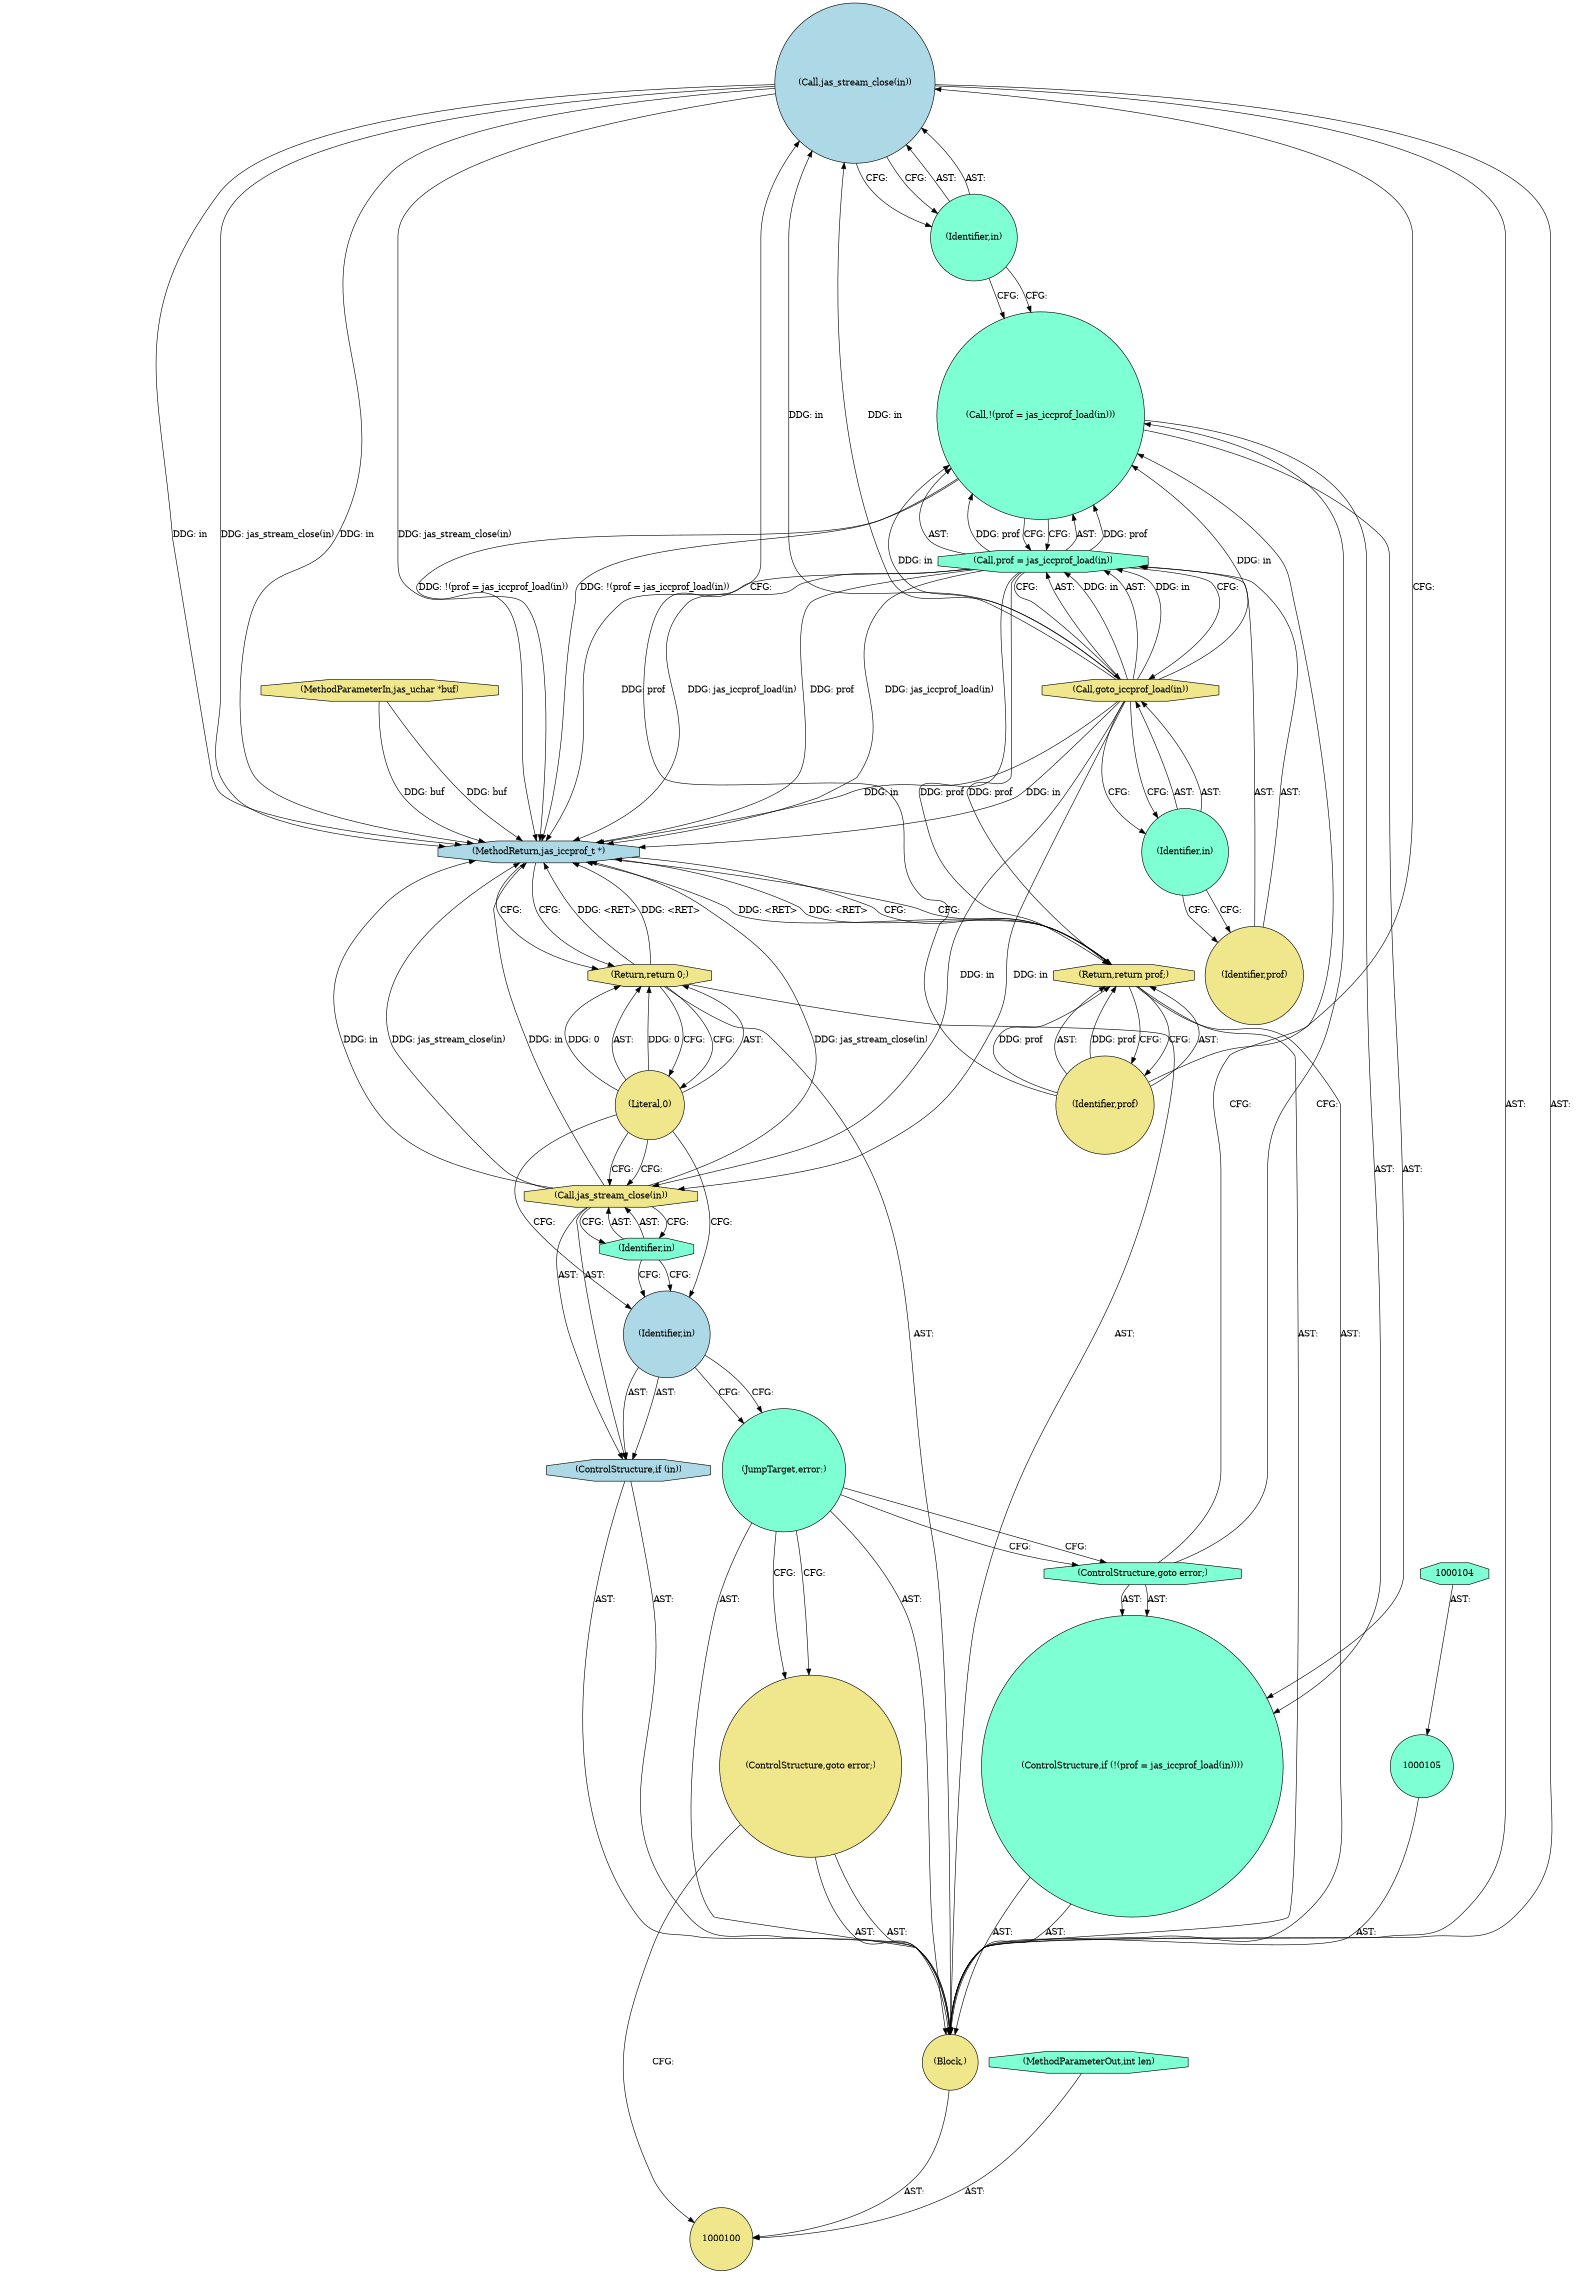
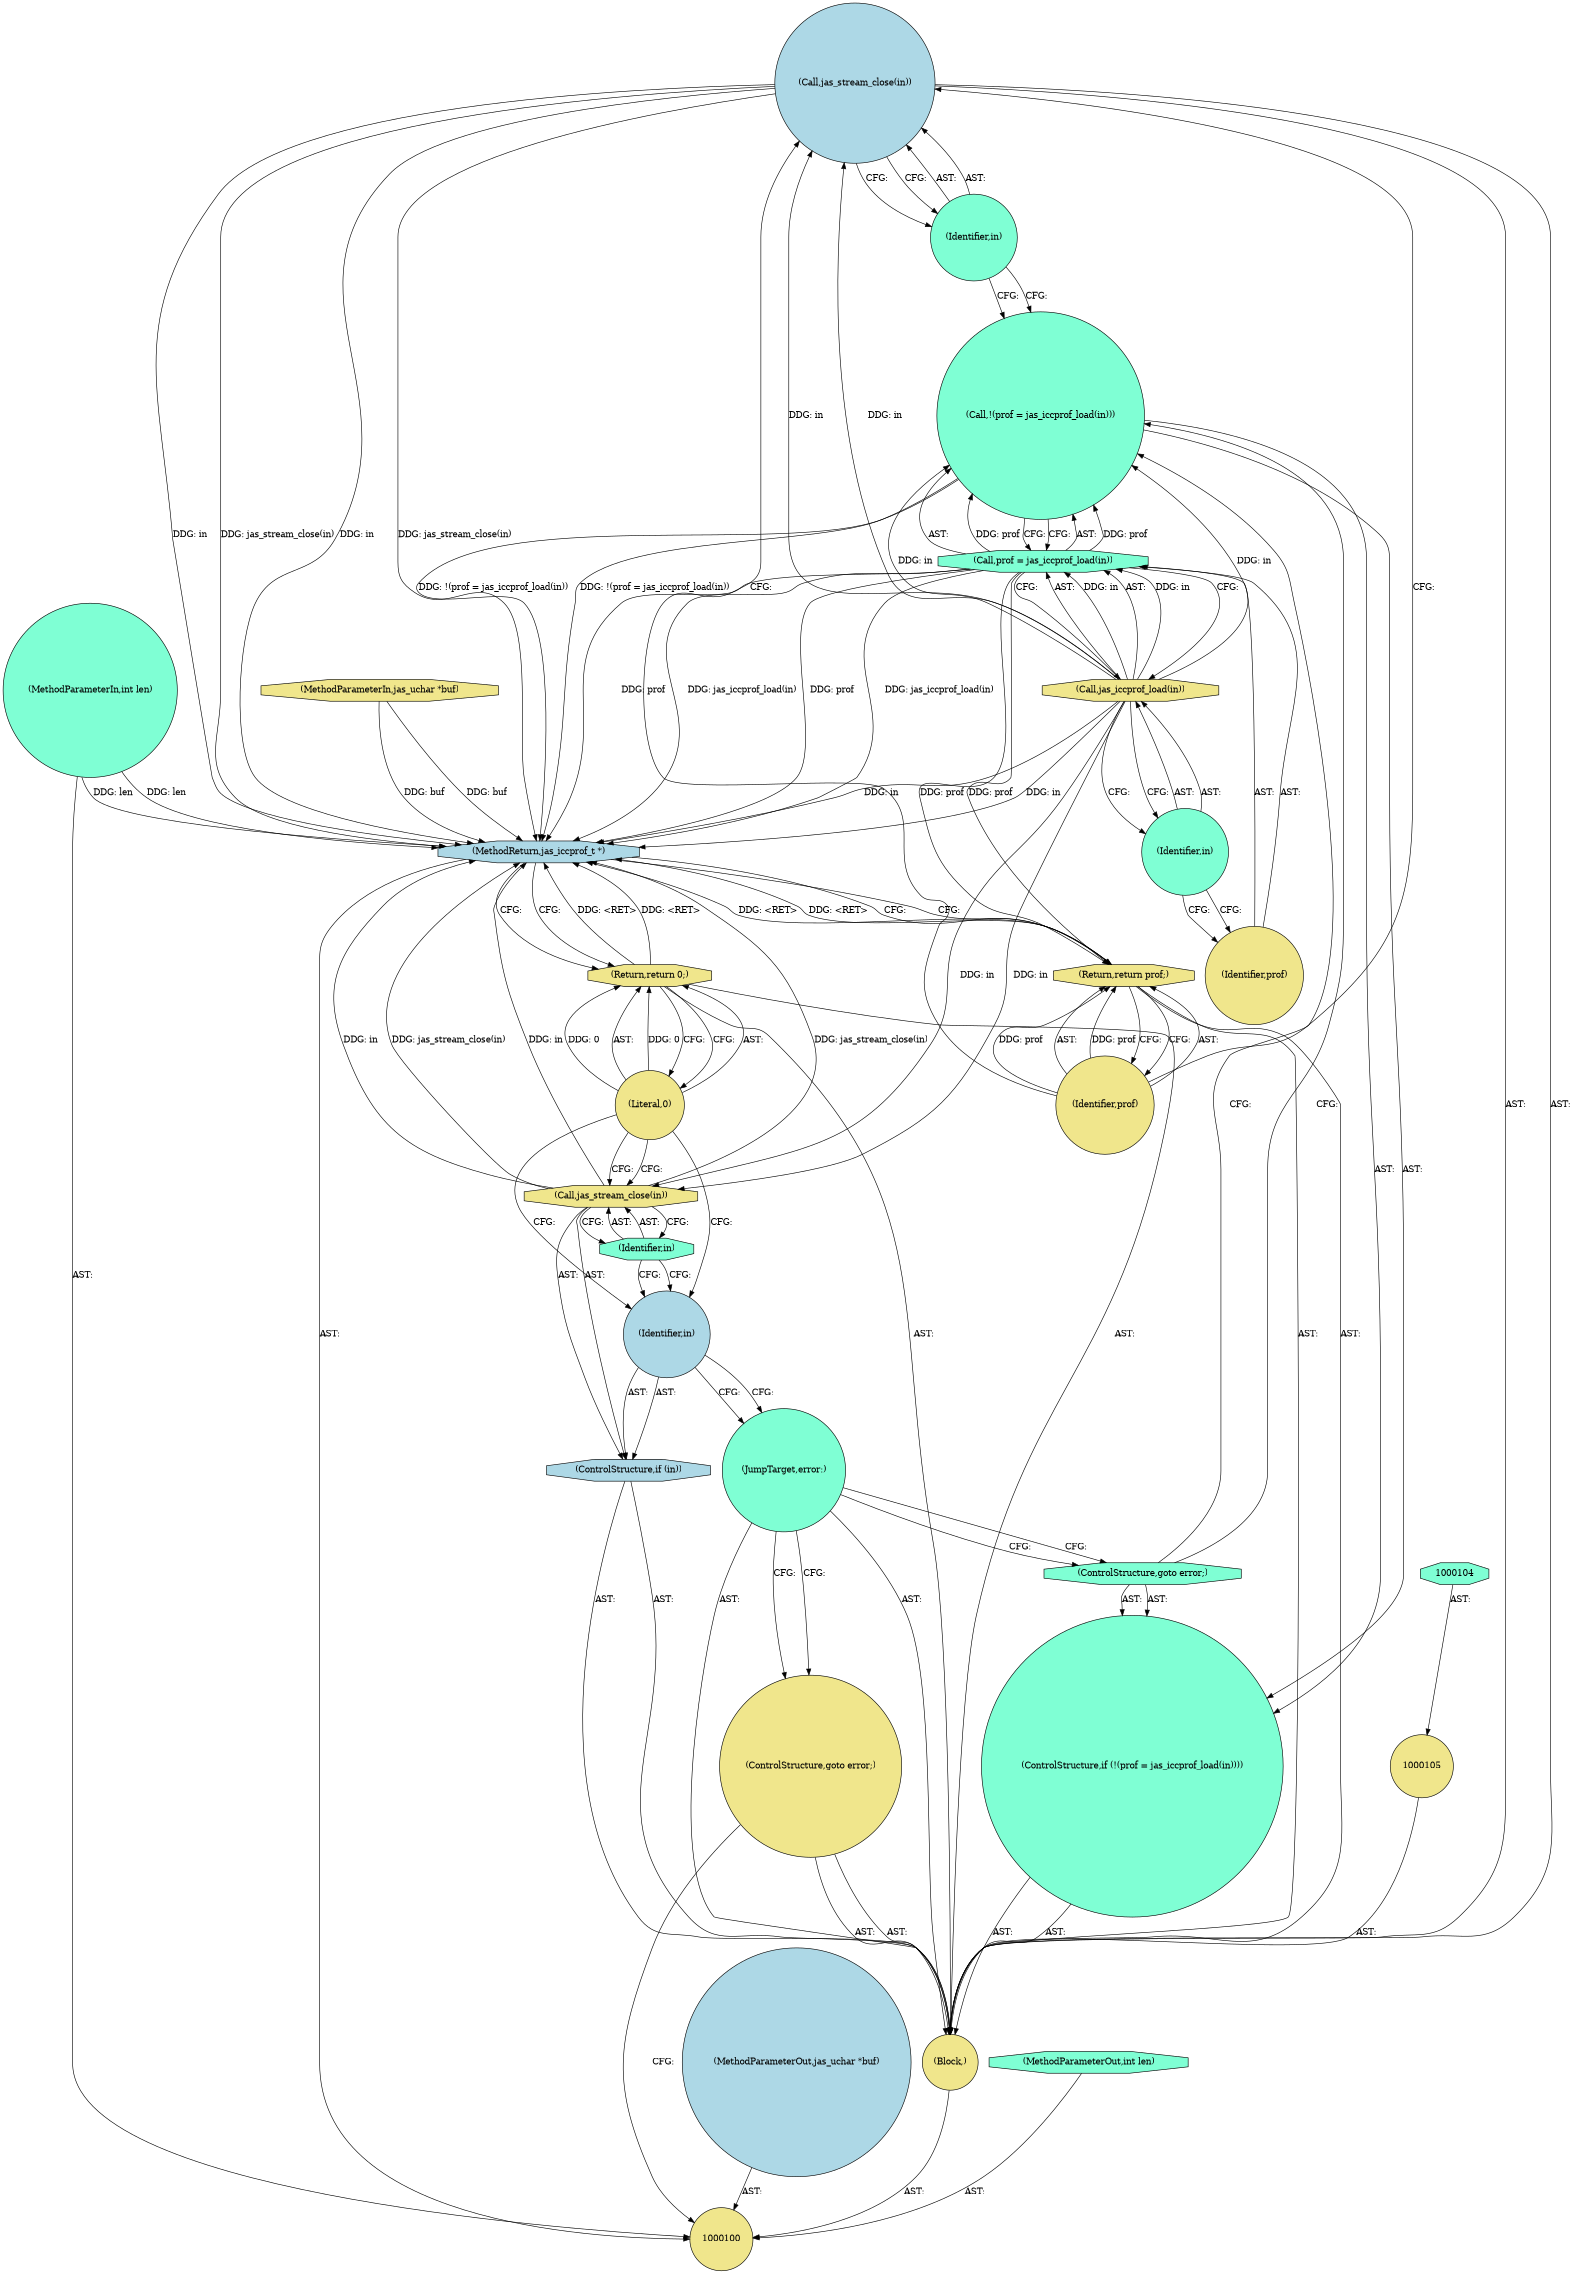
none -> (90, 690)
(1130, 690) -> (1130, 690)
none -> (320, 1638)
(1422, 1766) -> (1422, 1766)
none -> (797, 2062)
